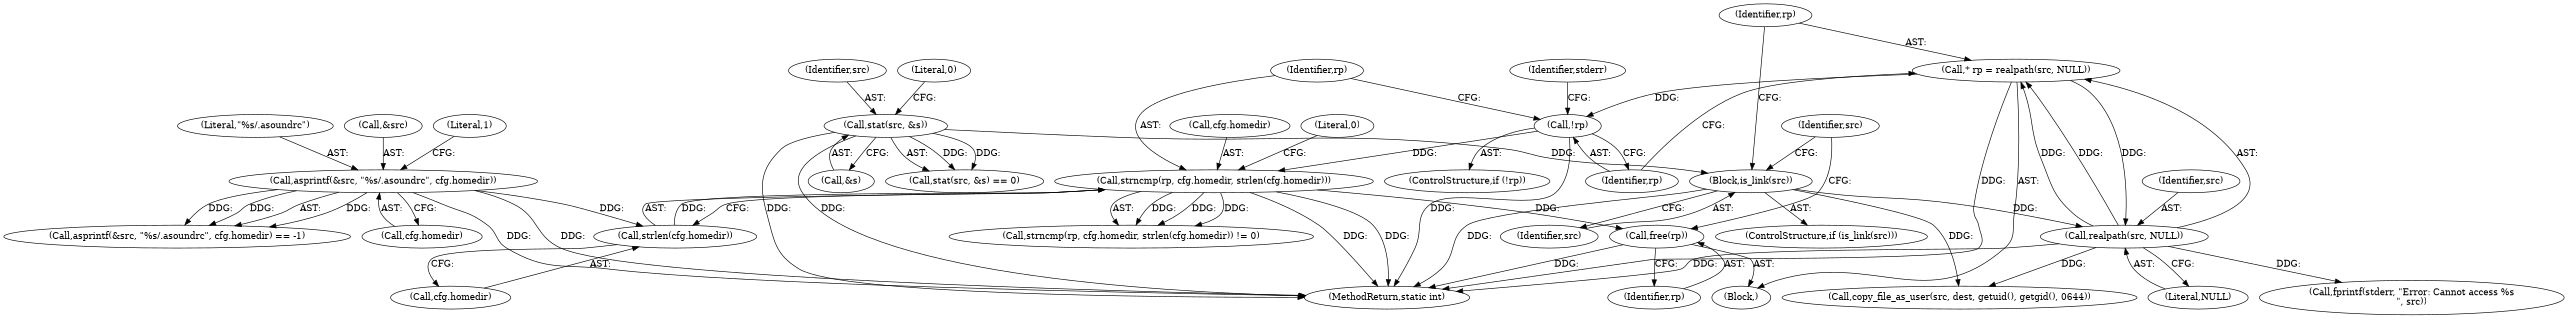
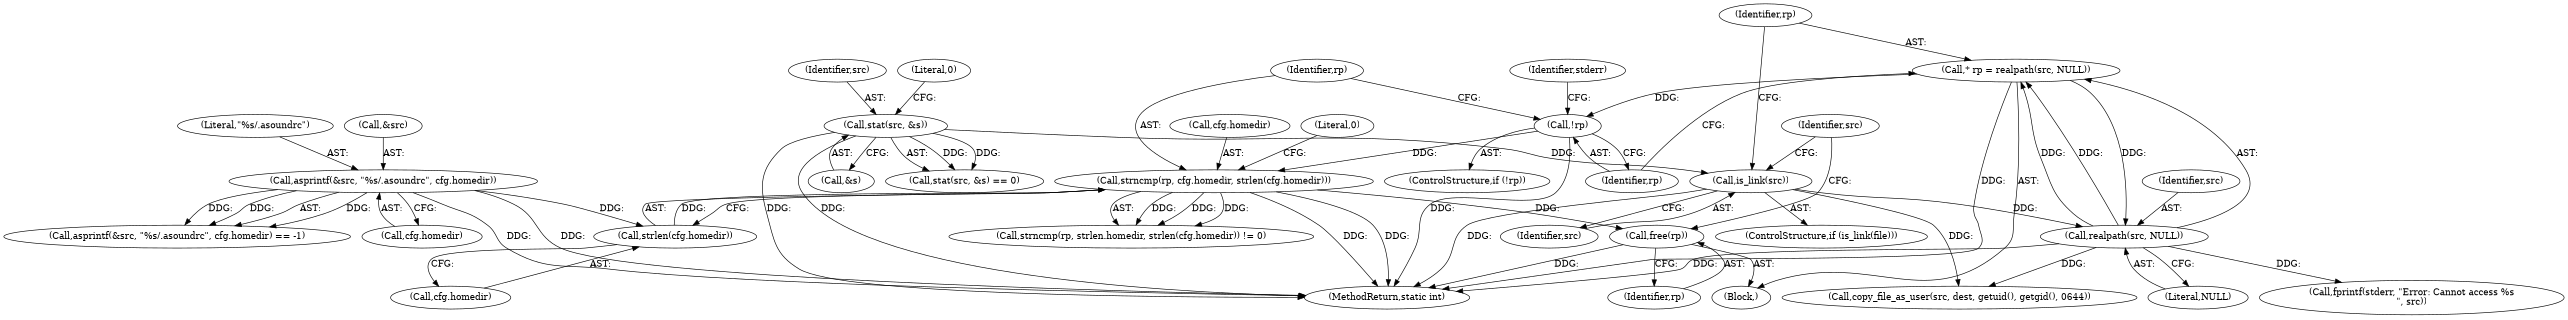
(470, 126) -> none
(1751, 181) -> (1751, 181)
(1131, 237) -> (1131, 237)
(1822, 237) -> (1822, 237)
